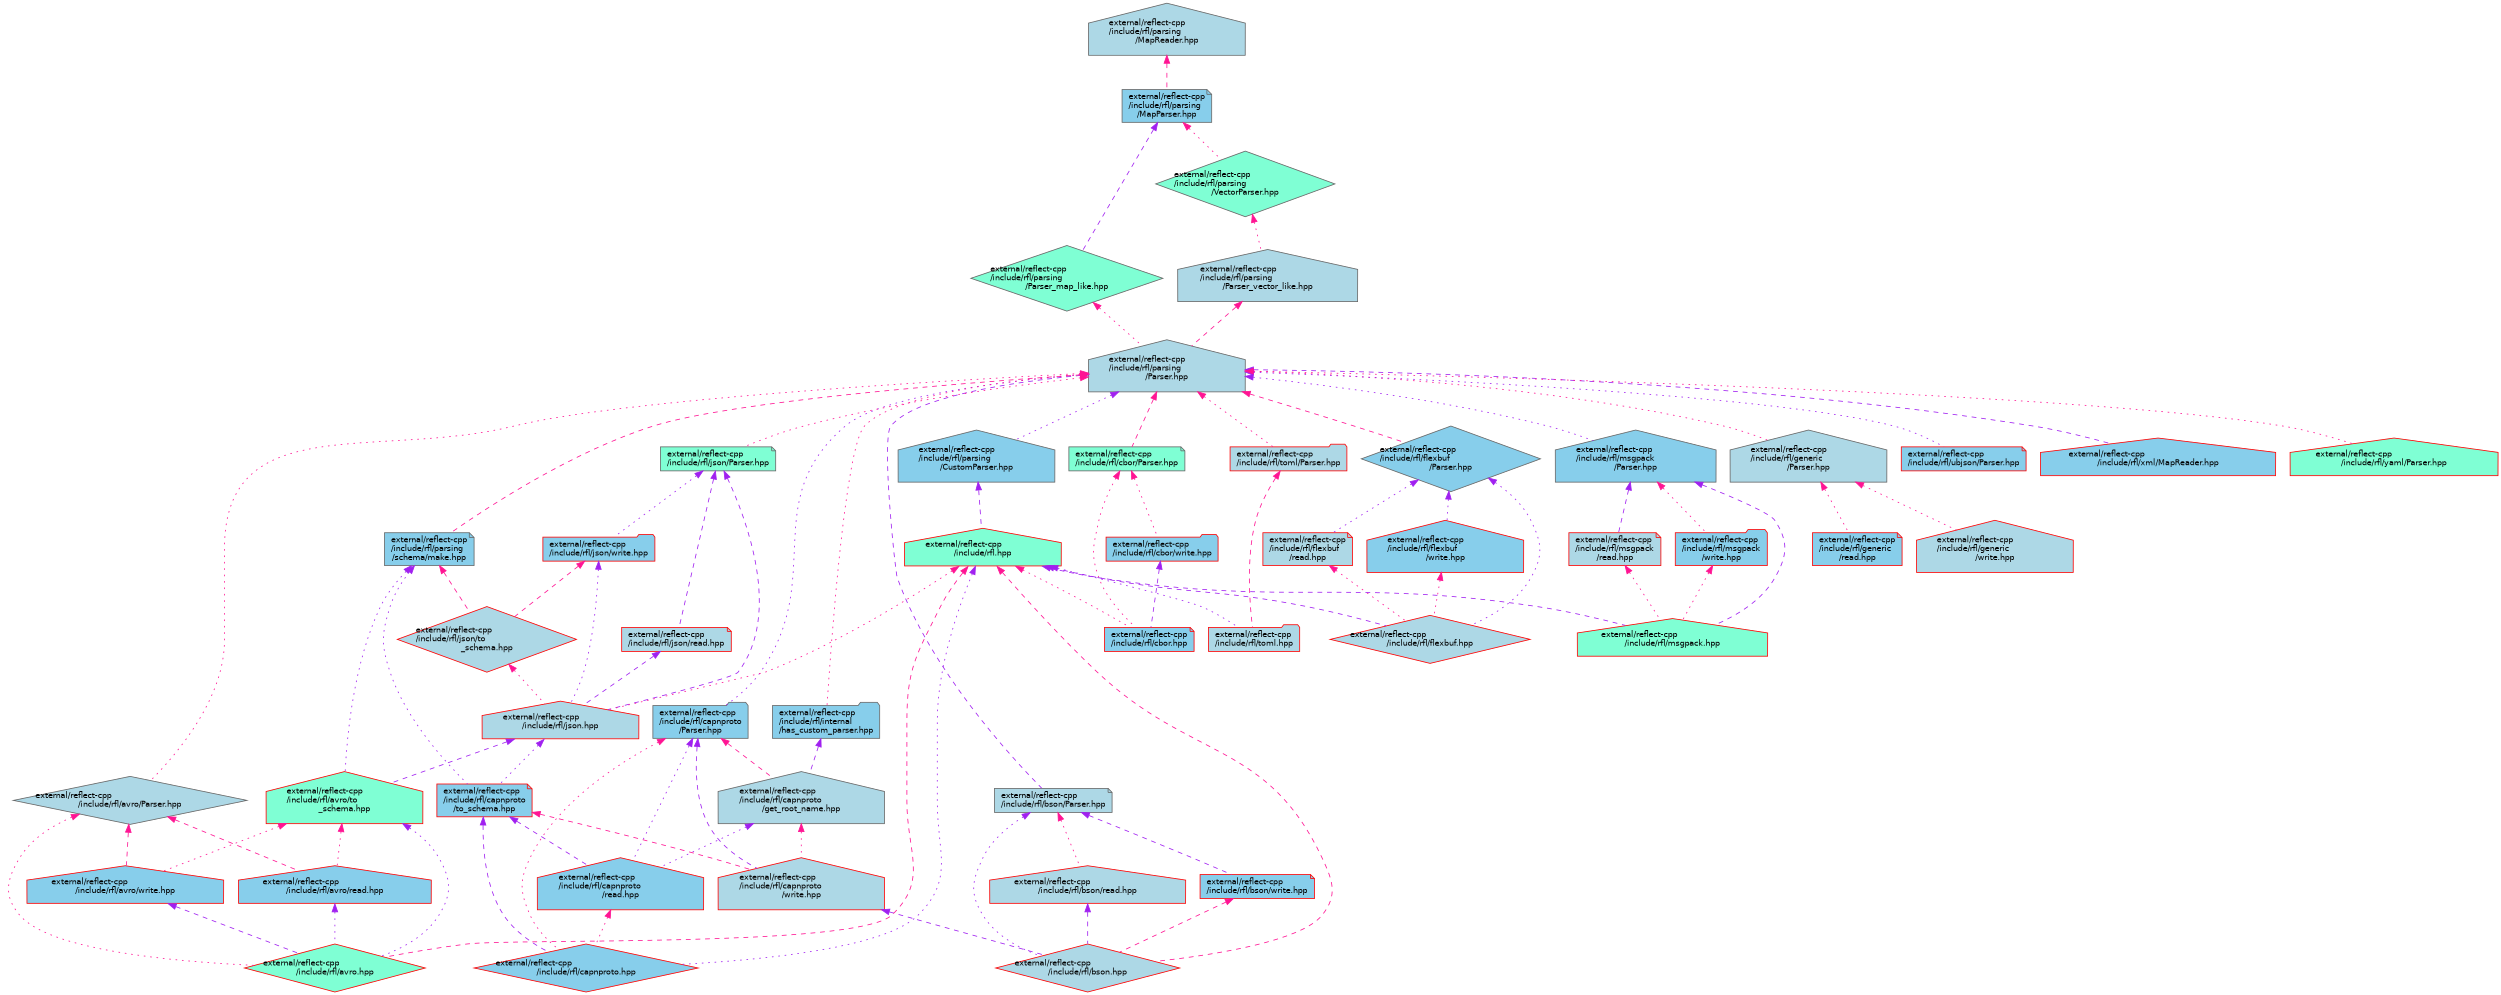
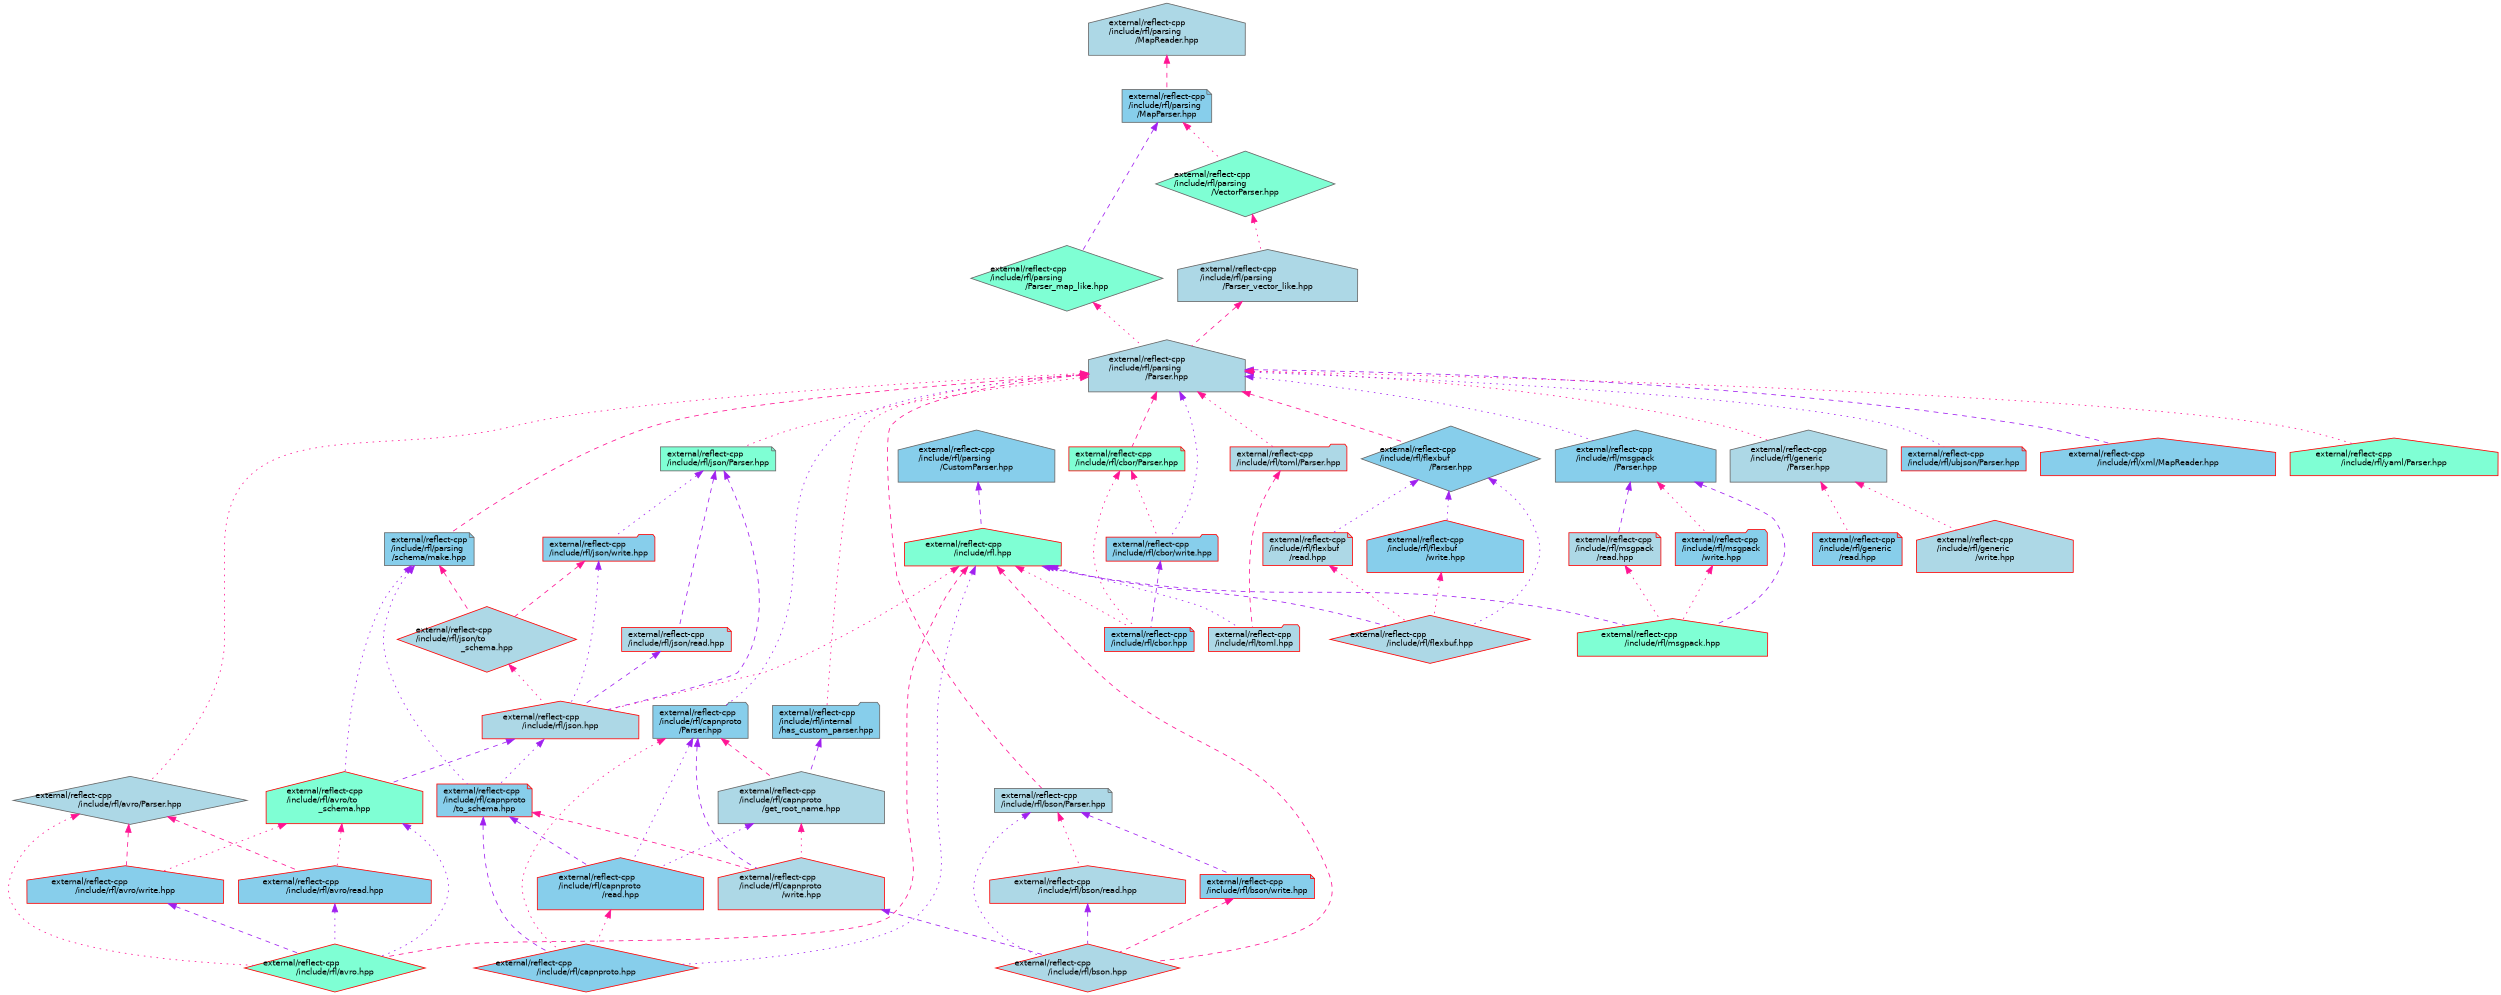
(1063, 418) -> (1197, 470)
(1127, 459) -> (1127, 459)
(892, 531) -> (892, 531)
